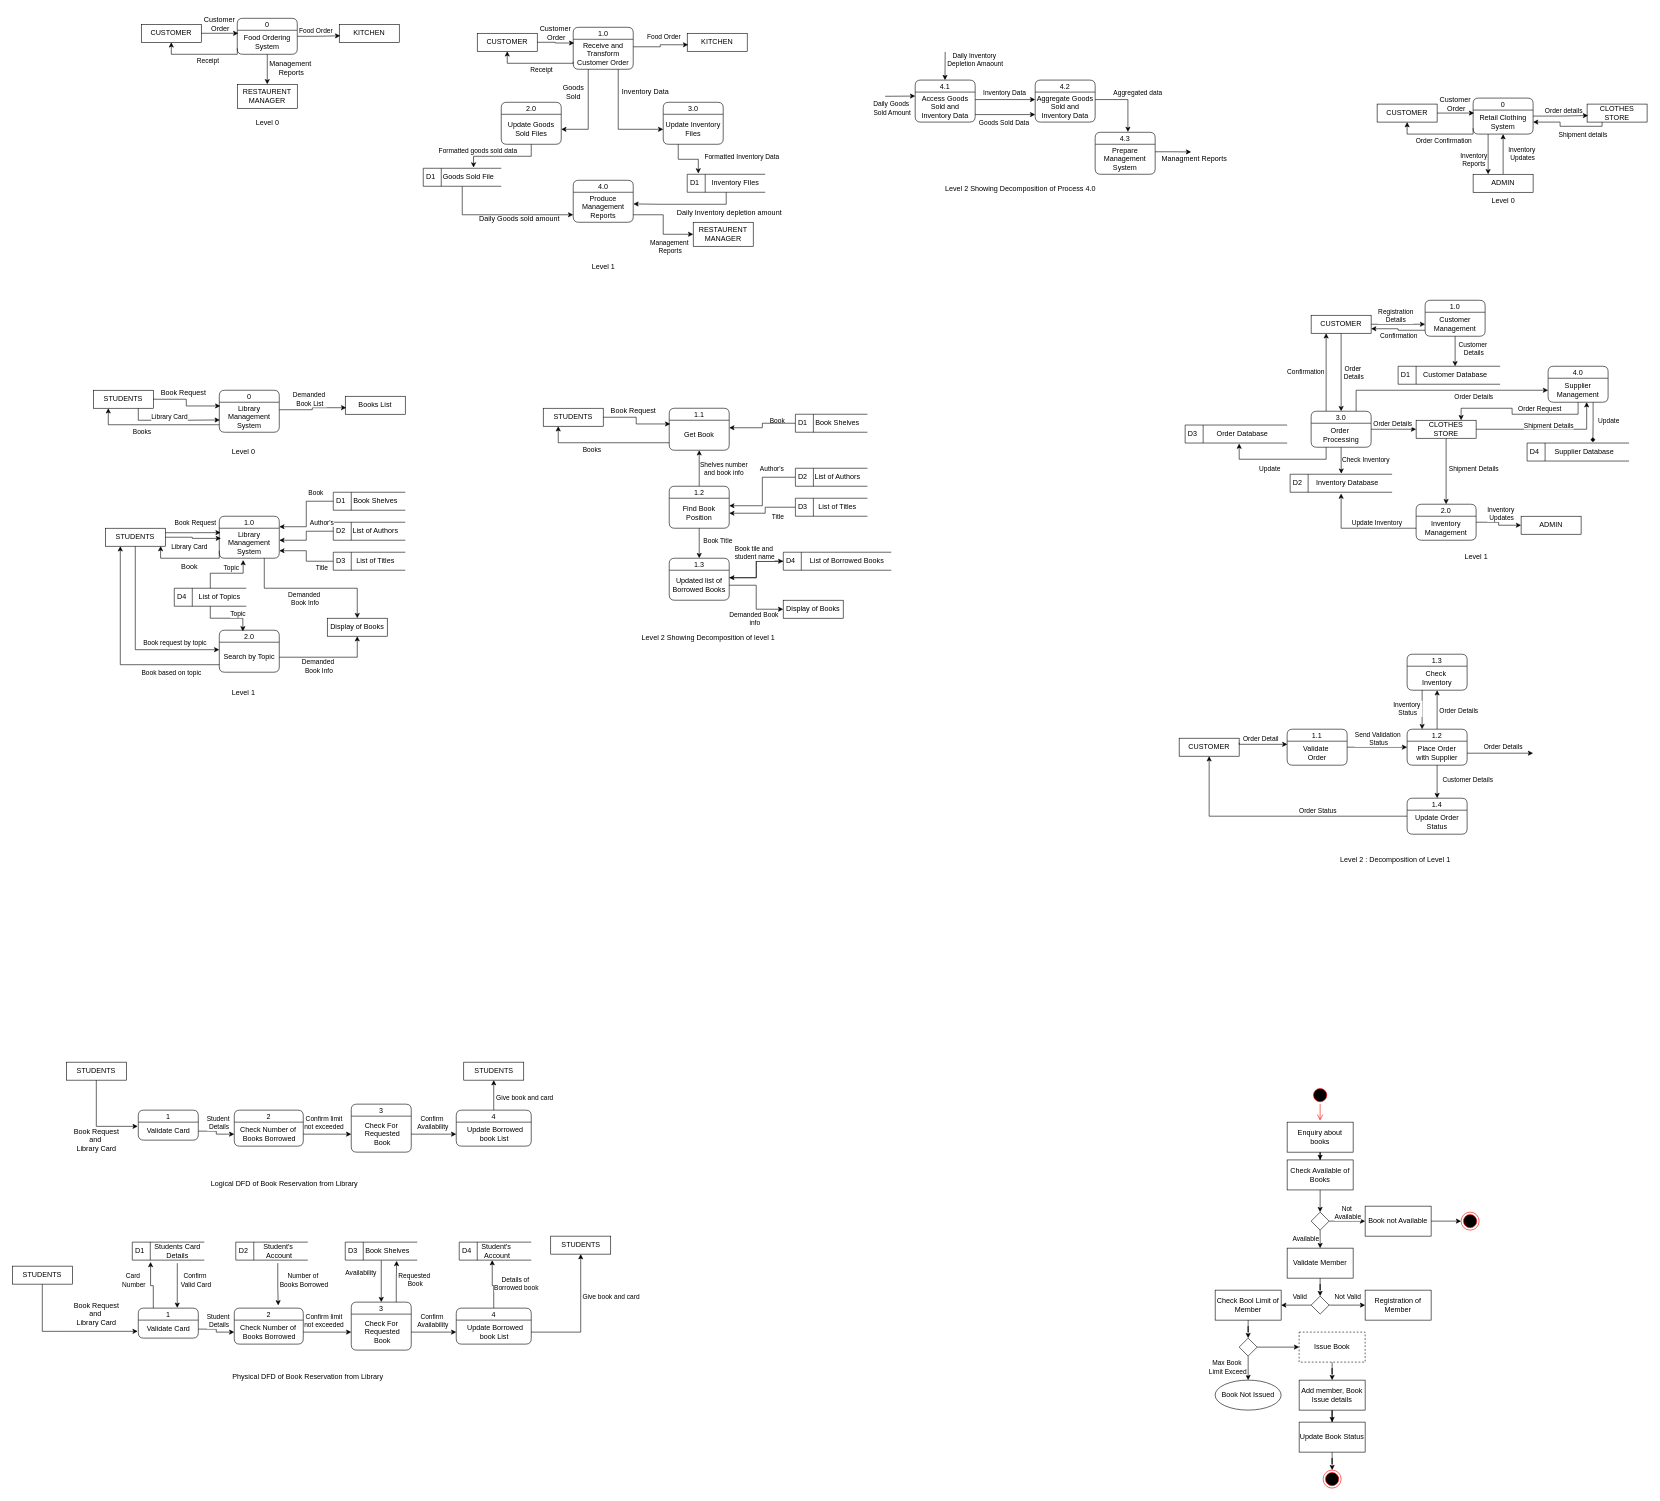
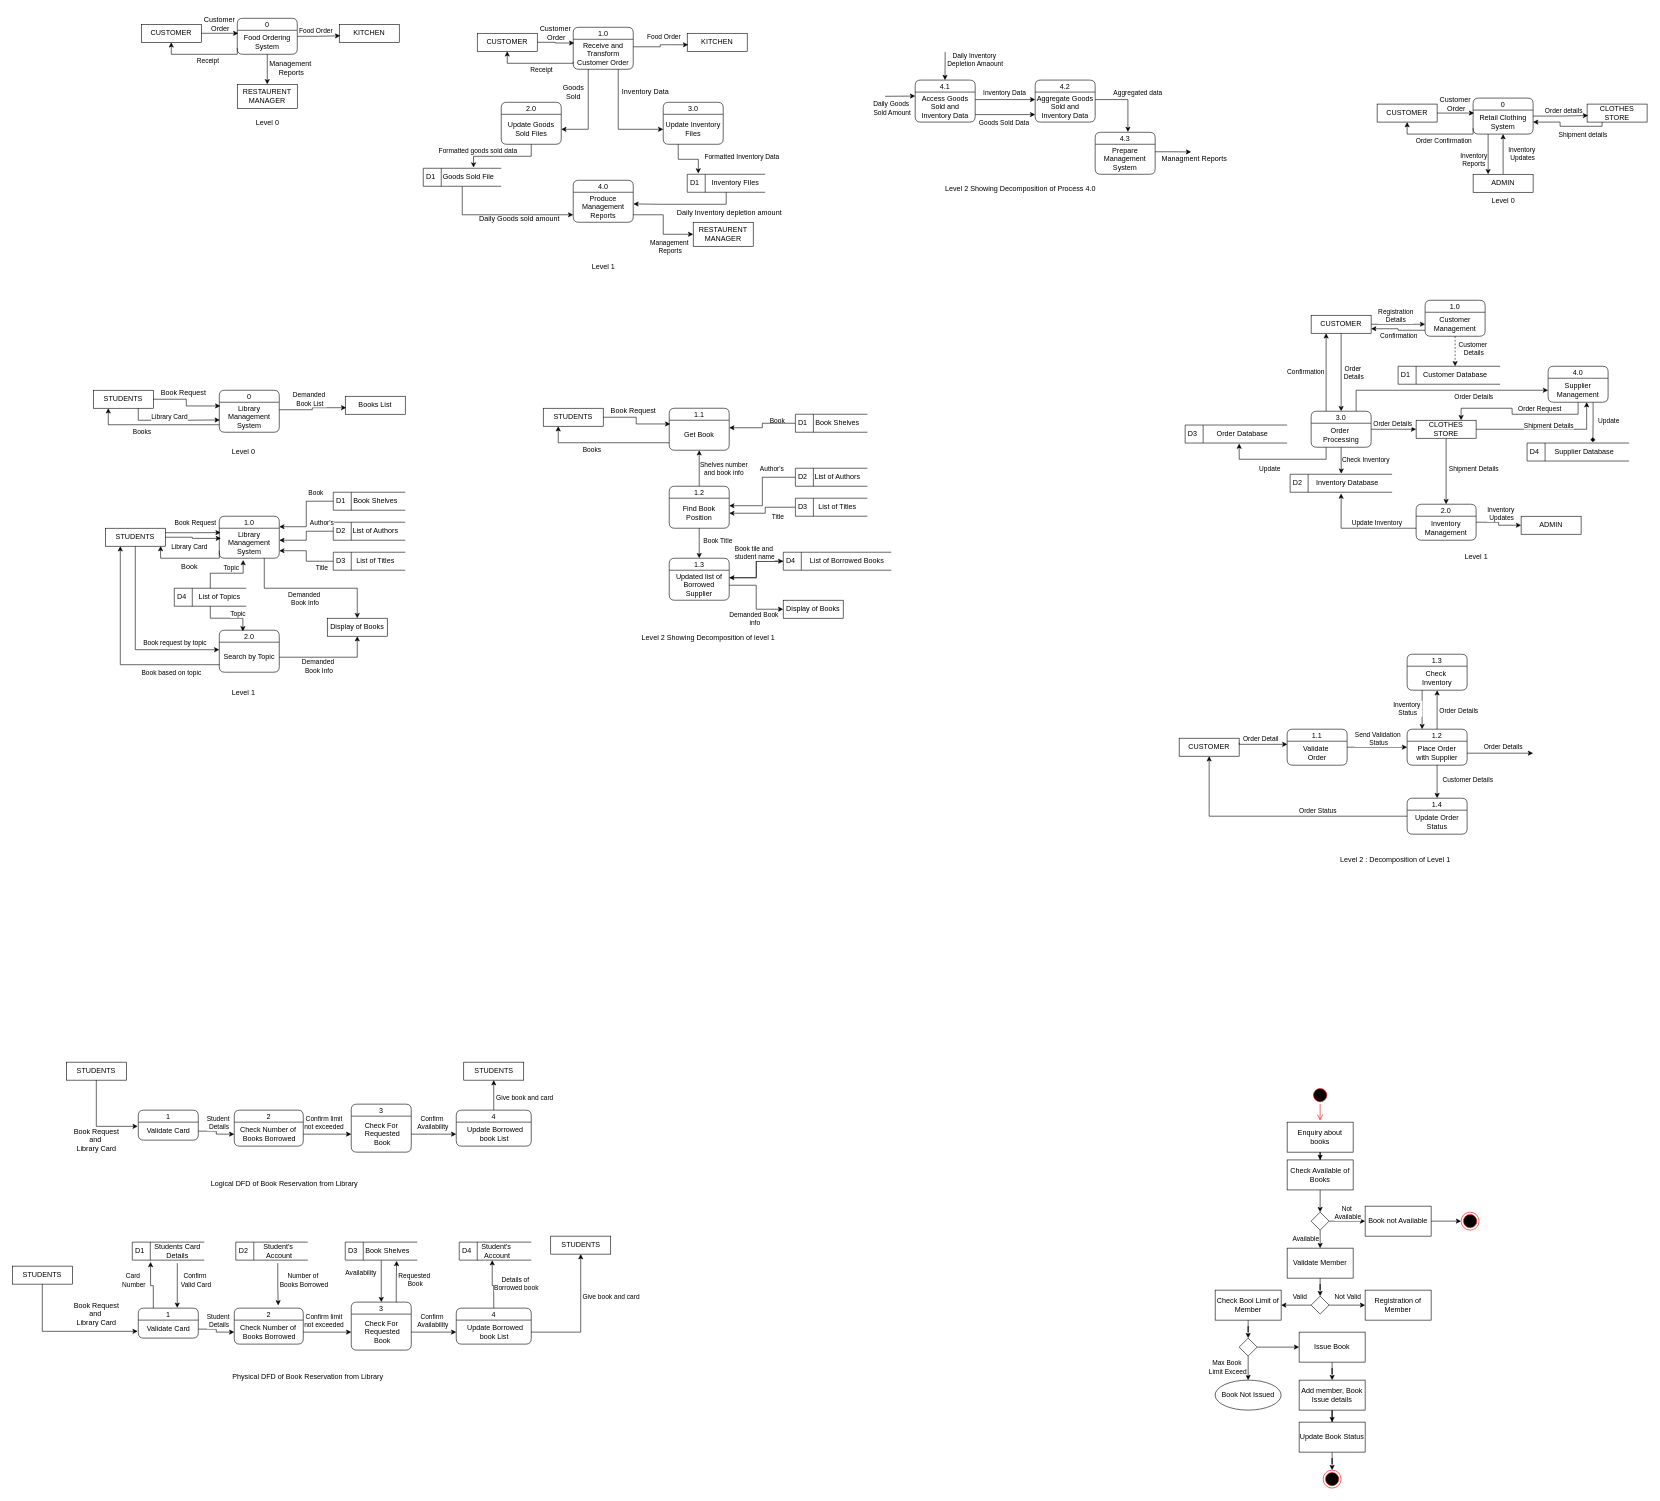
(1455, 349) -> (1455, 349)
(699, 585) -> (699, 585)
(1332, 1347) -> (1332, 1347)
